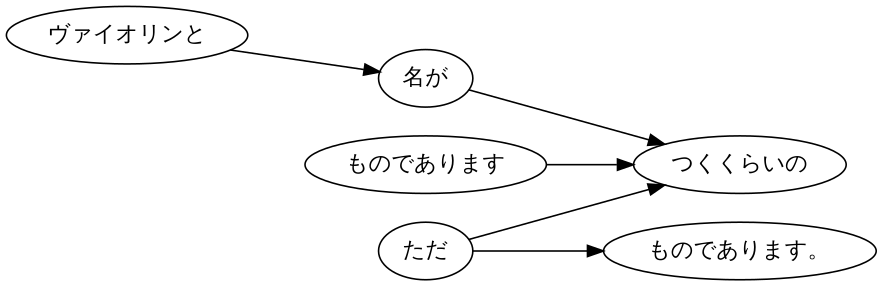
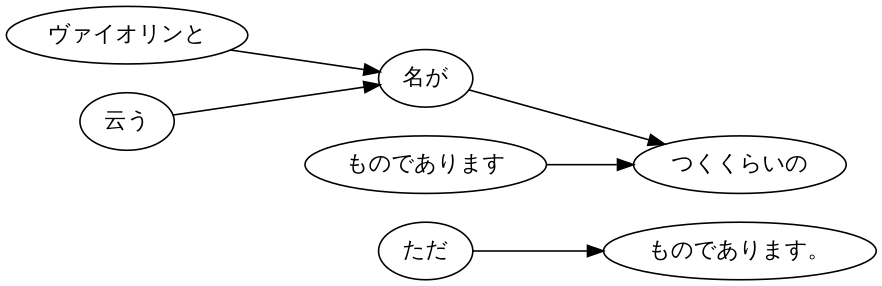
none -> (127, 121)
(559, 214) -> none
